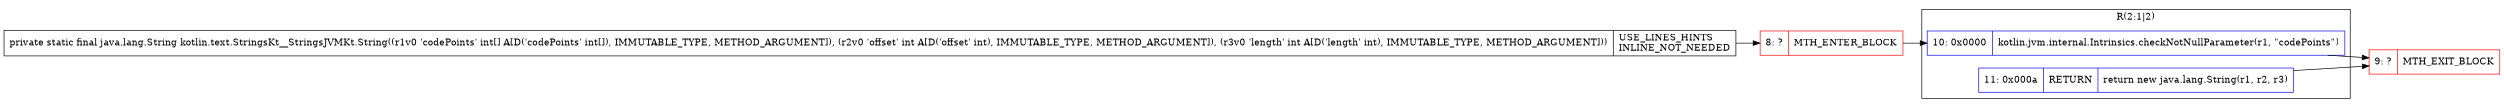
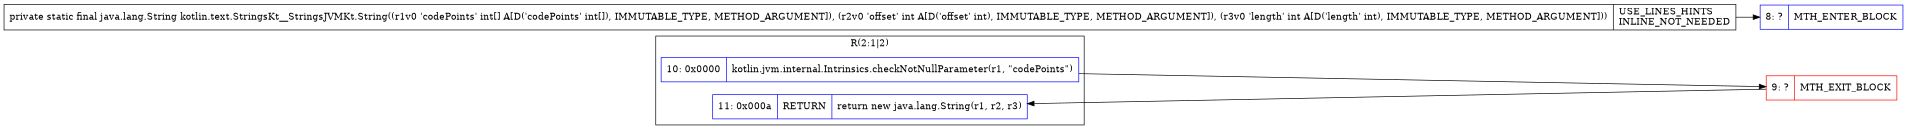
(1832, 43) -> (1832, 17)
(1912, 43) -> none
(2328, 68) -> (1400, 96)
